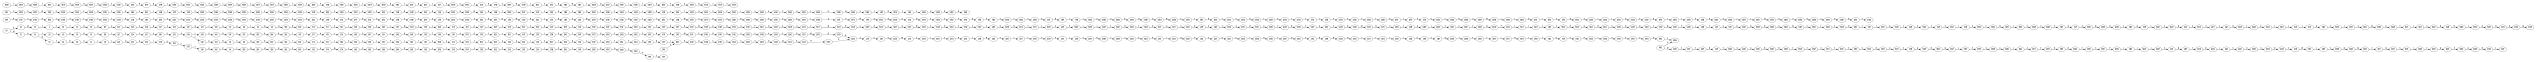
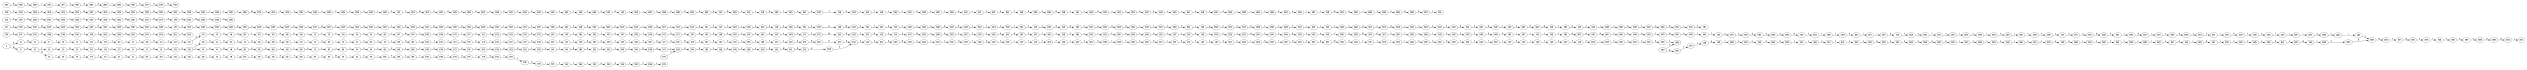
(195, 20) -> none
(432, 20) -> none
none -> (972, 27)
(2357, 27) -> (2365, 37)
